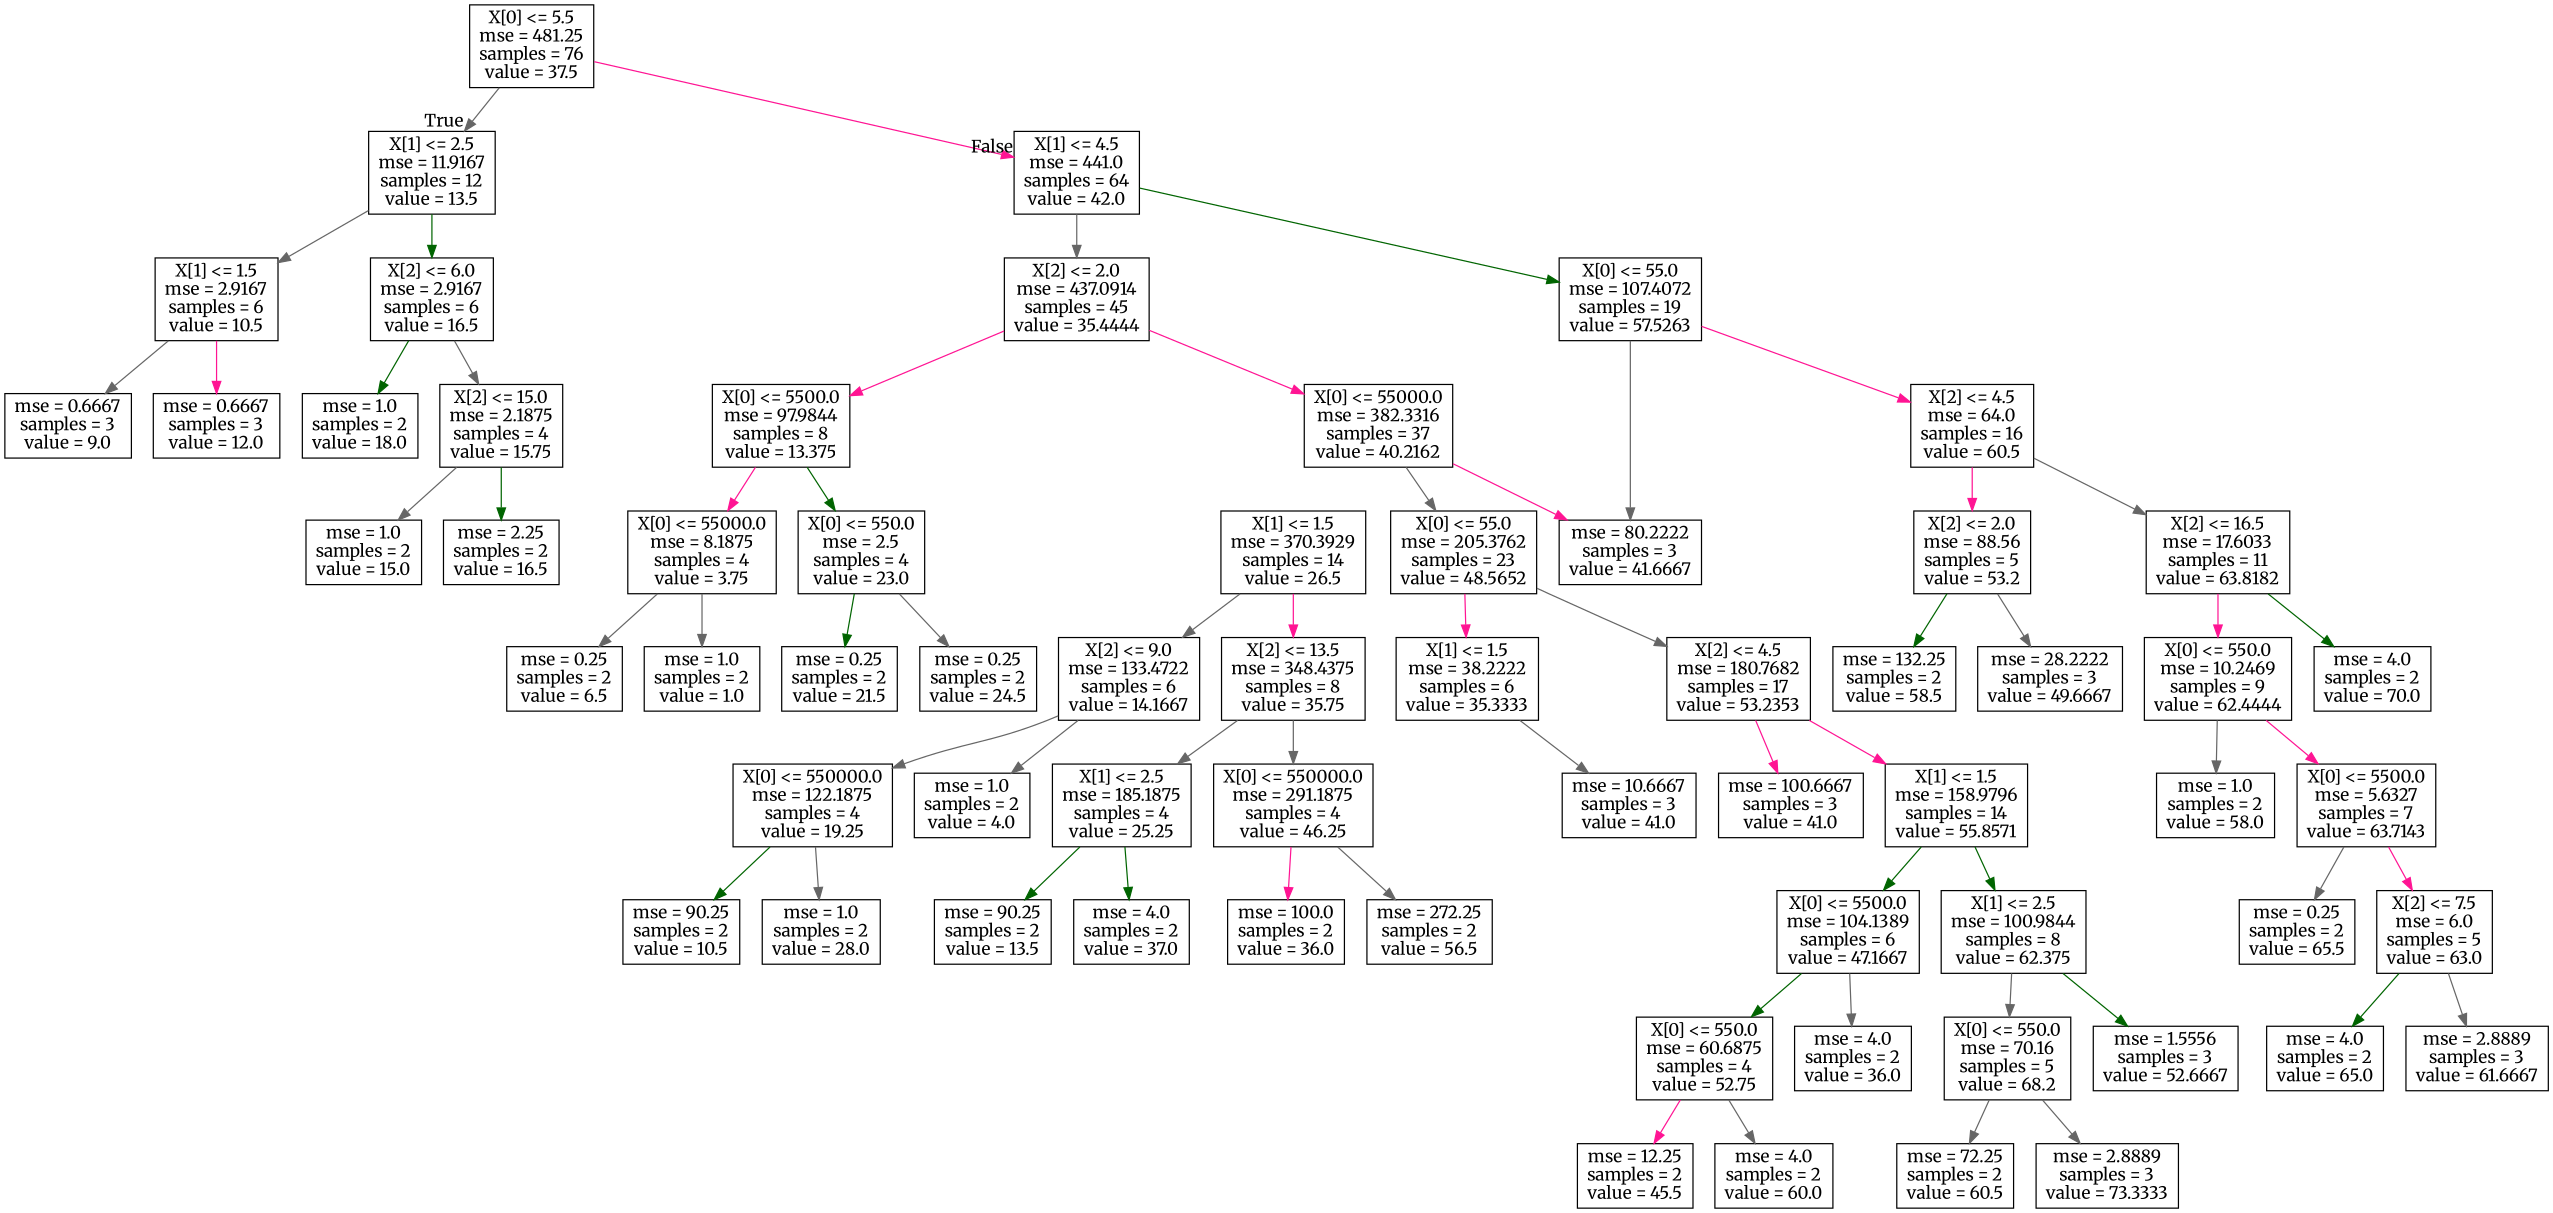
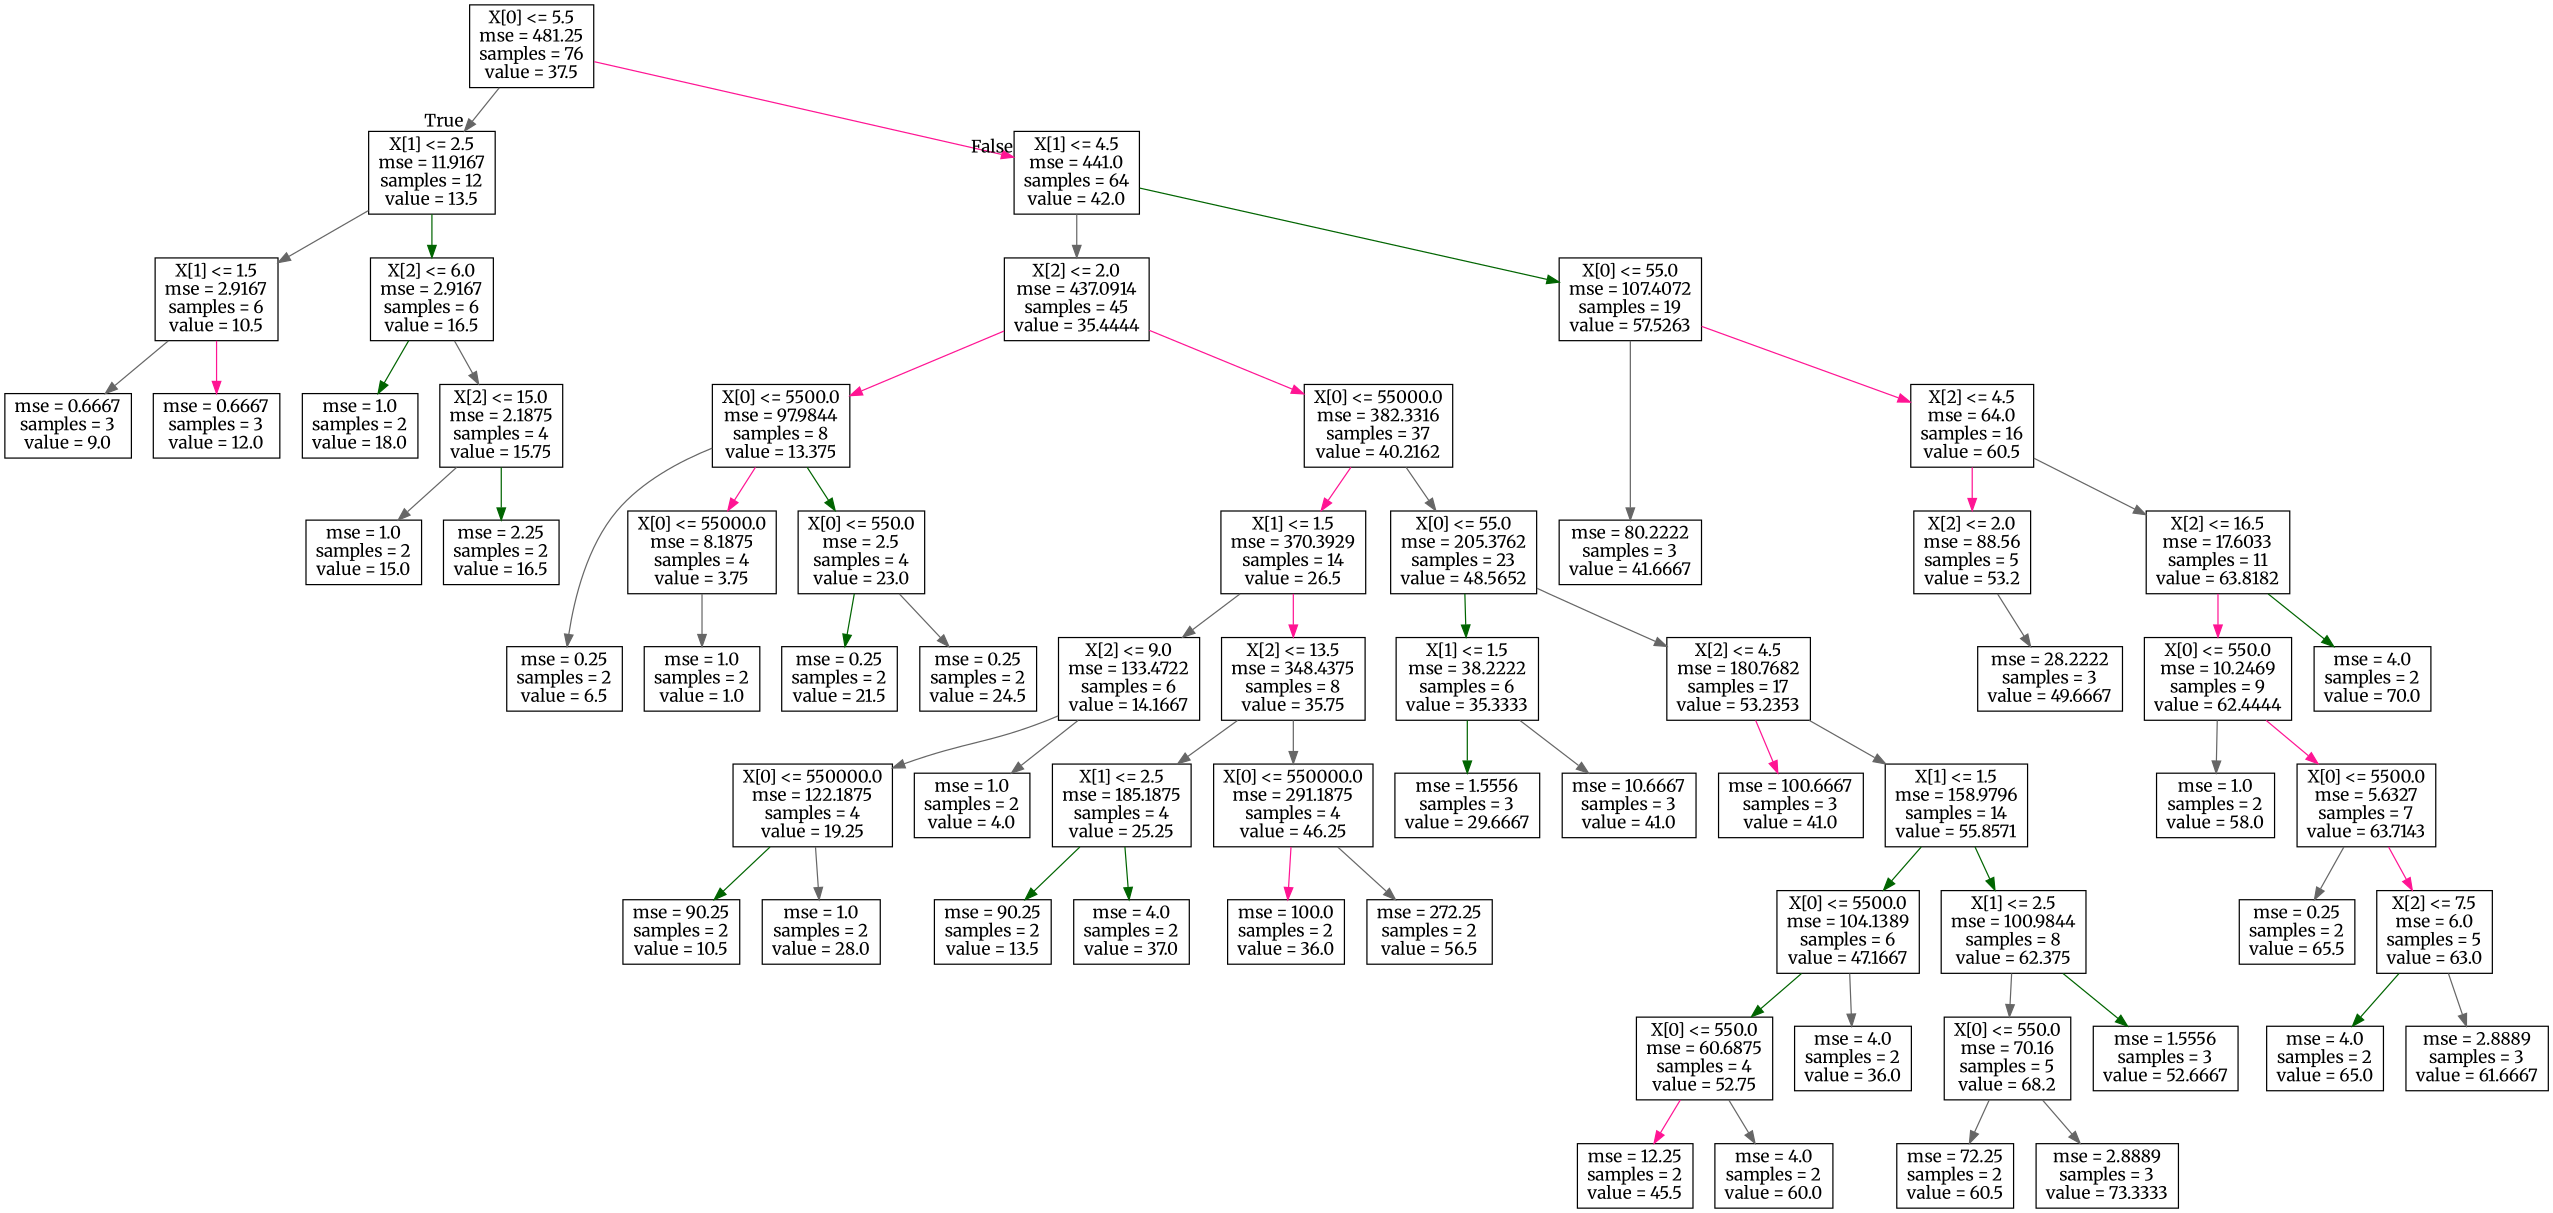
(1504, 489) -> (1340, 484)
(1465, 609) -> (1465, 609)
(633, 616) -> (611, 518)
(1894, 679) -> none
(1842, 739) -> (1842, 739)
none -> (1467, 805)
